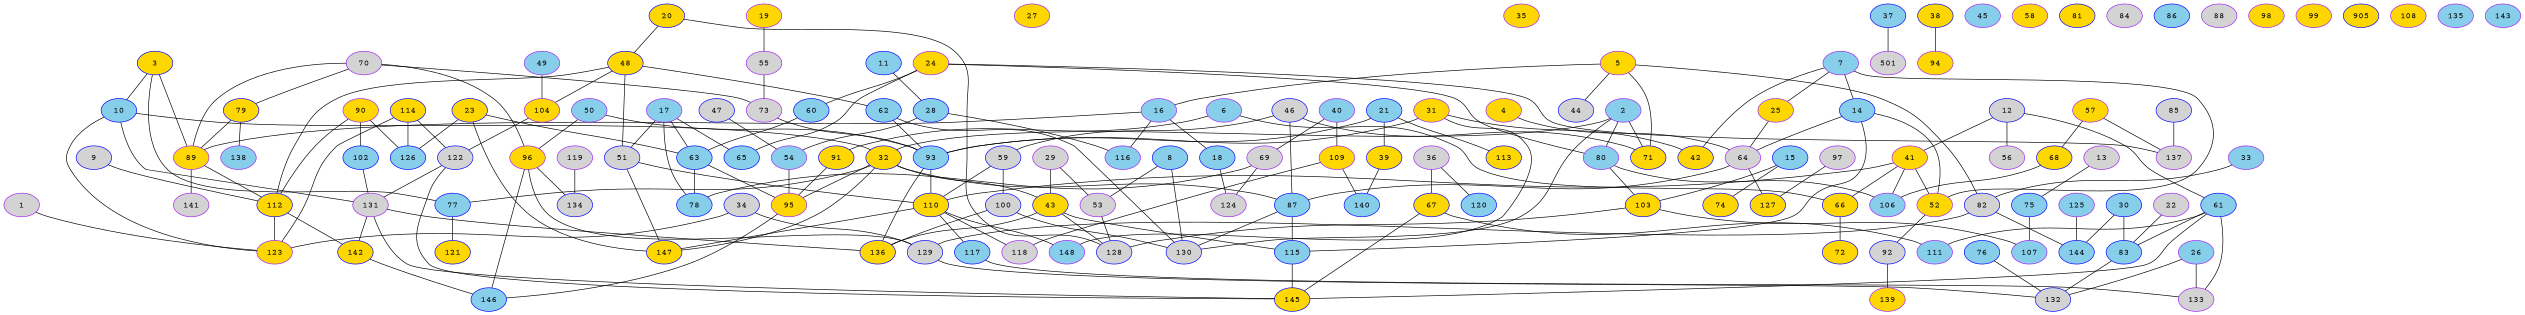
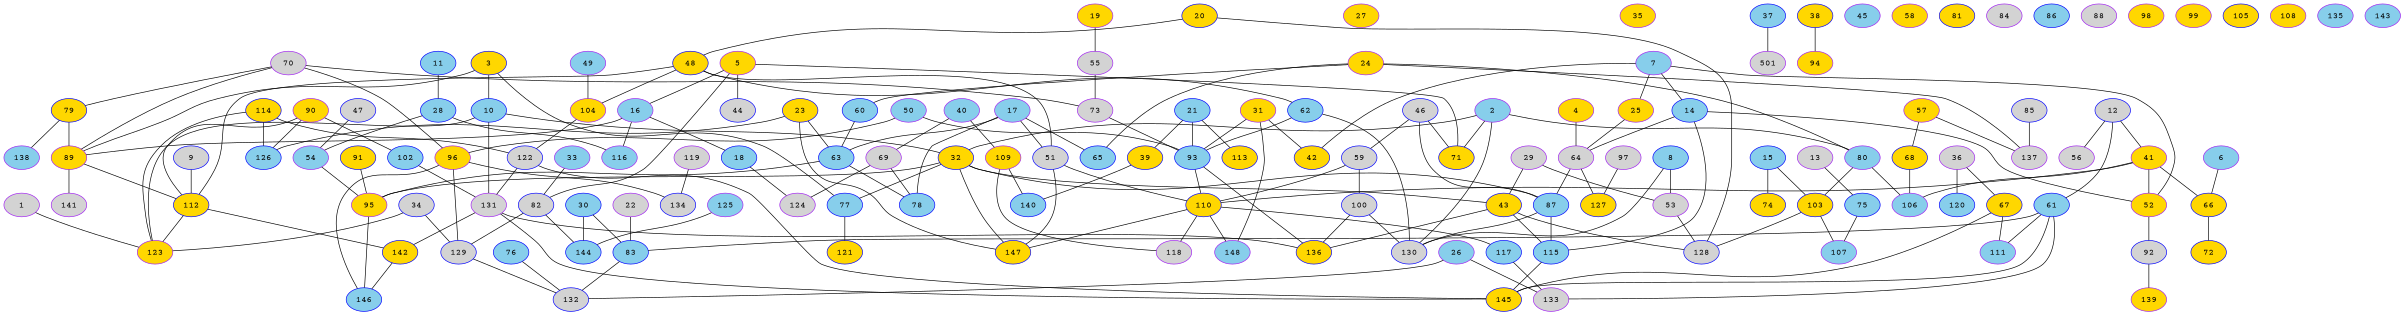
(2361, 16) -> (2241, 16)
(1028, 130) -> none
